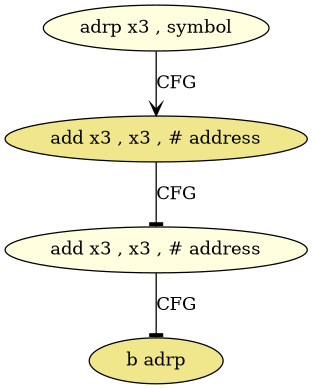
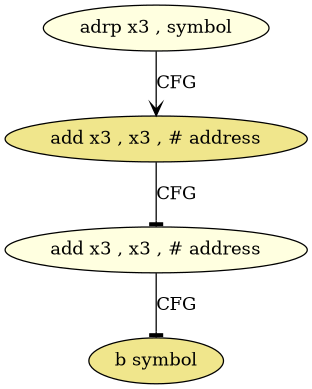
(156, 361) -> (156, 361)
